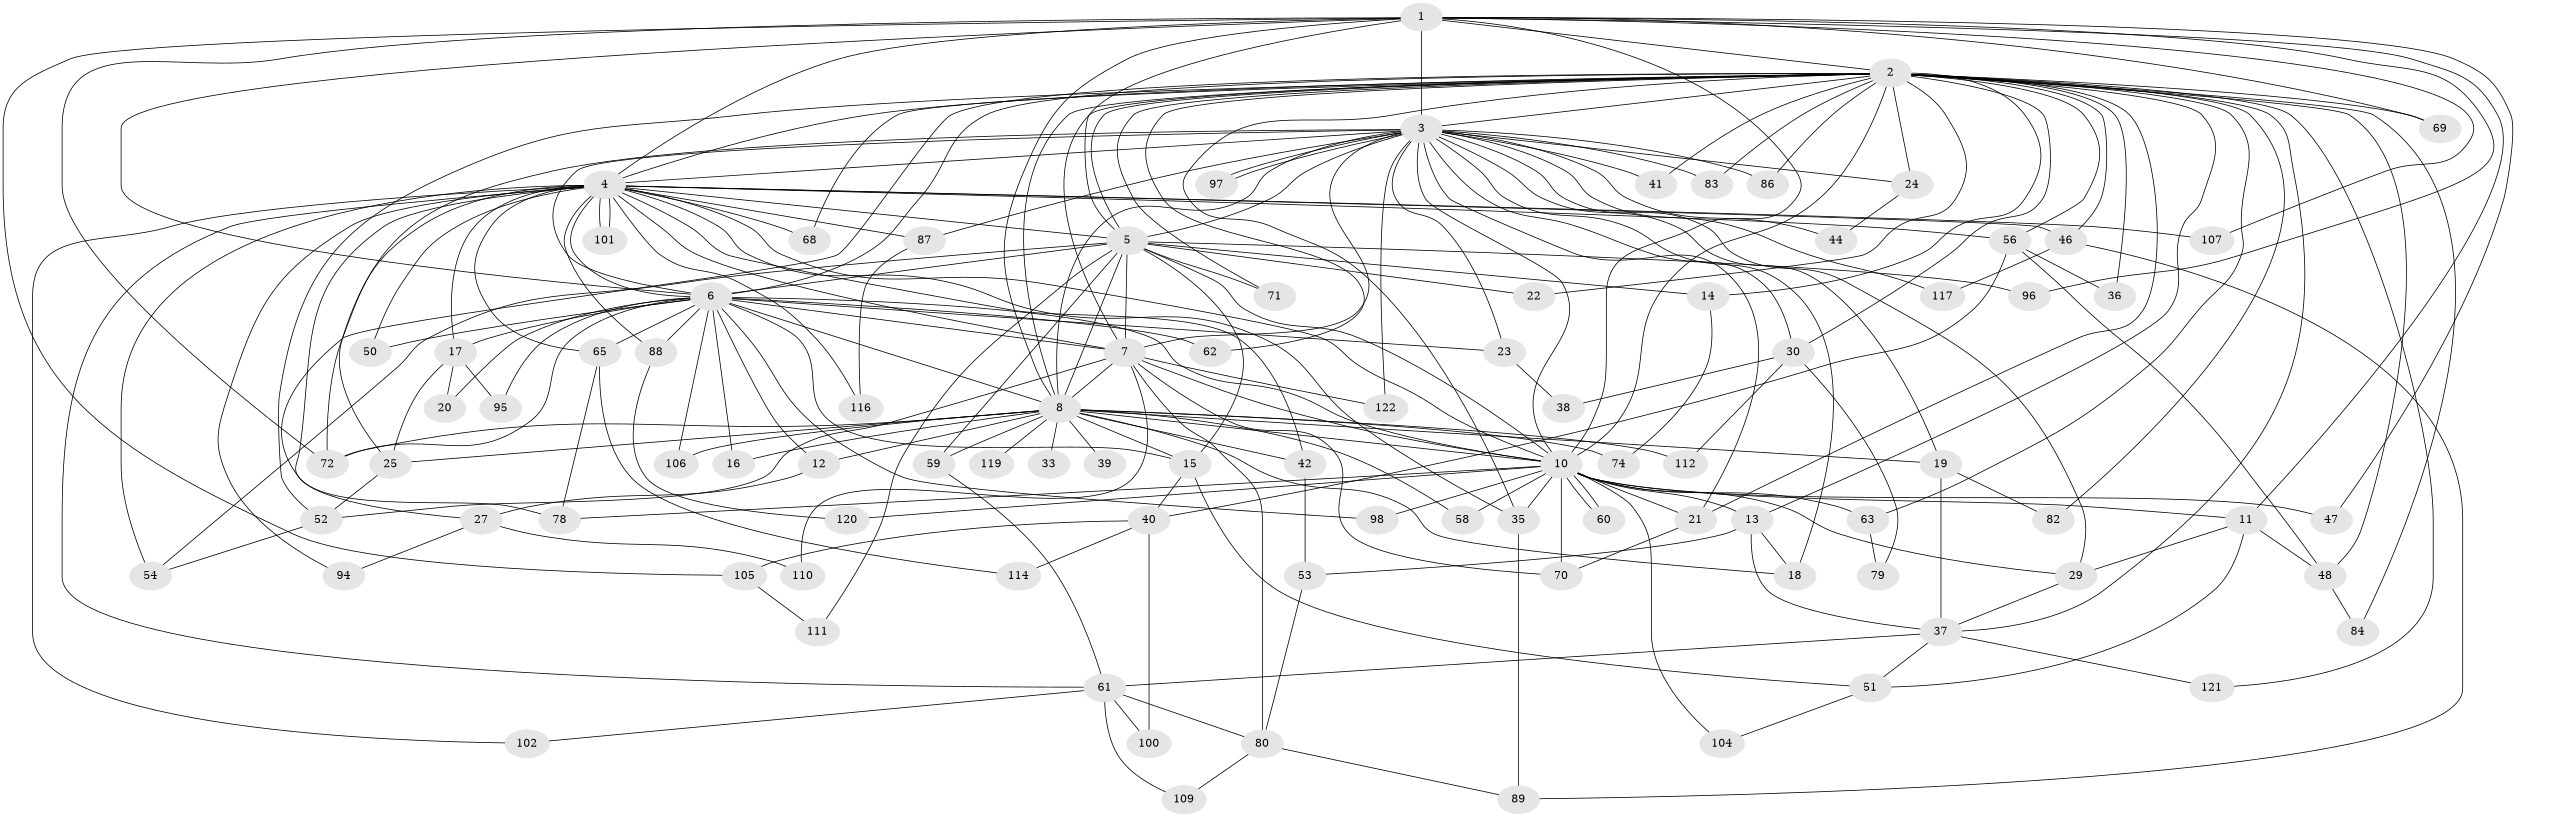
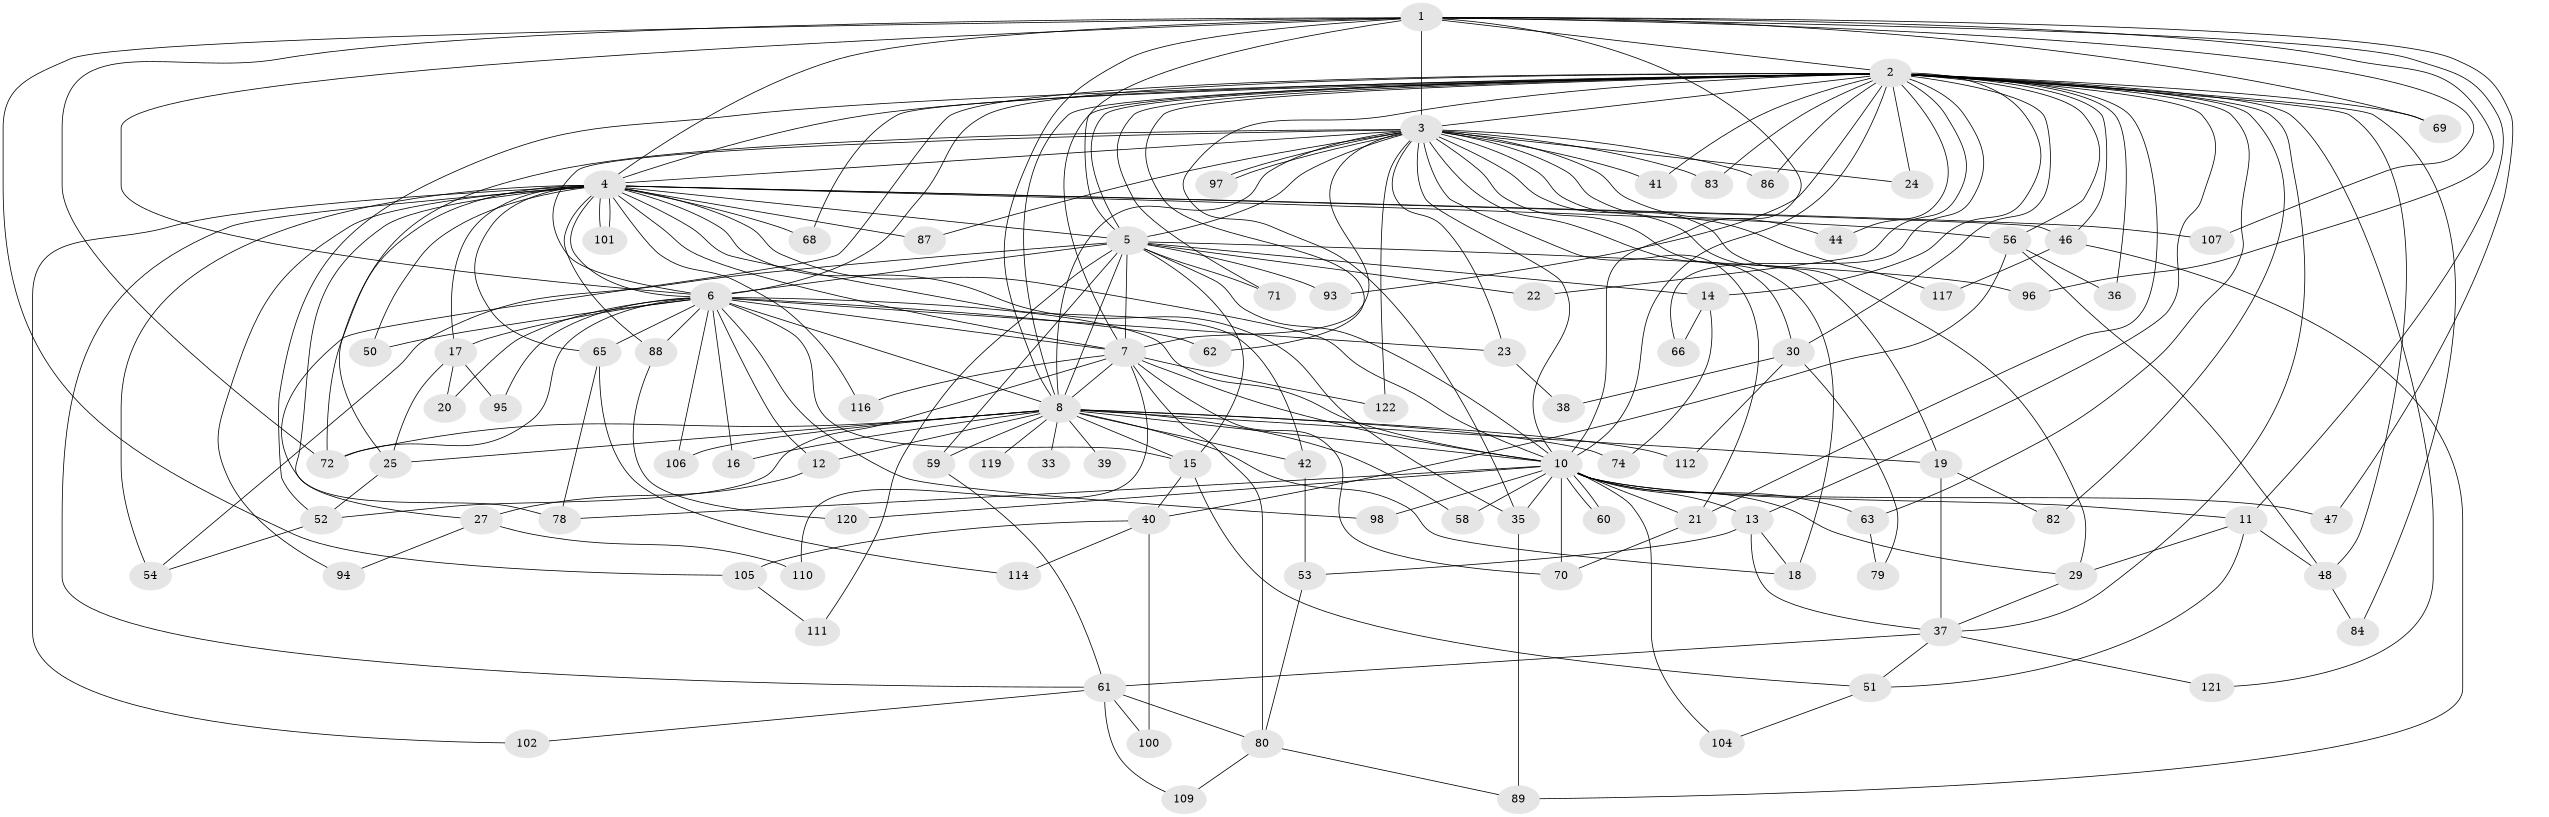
(1874, 213) -> (1947, 183)
none -> (1331, 297)
(860, 324) -> (991, 373)
none -> (1679, 352)
